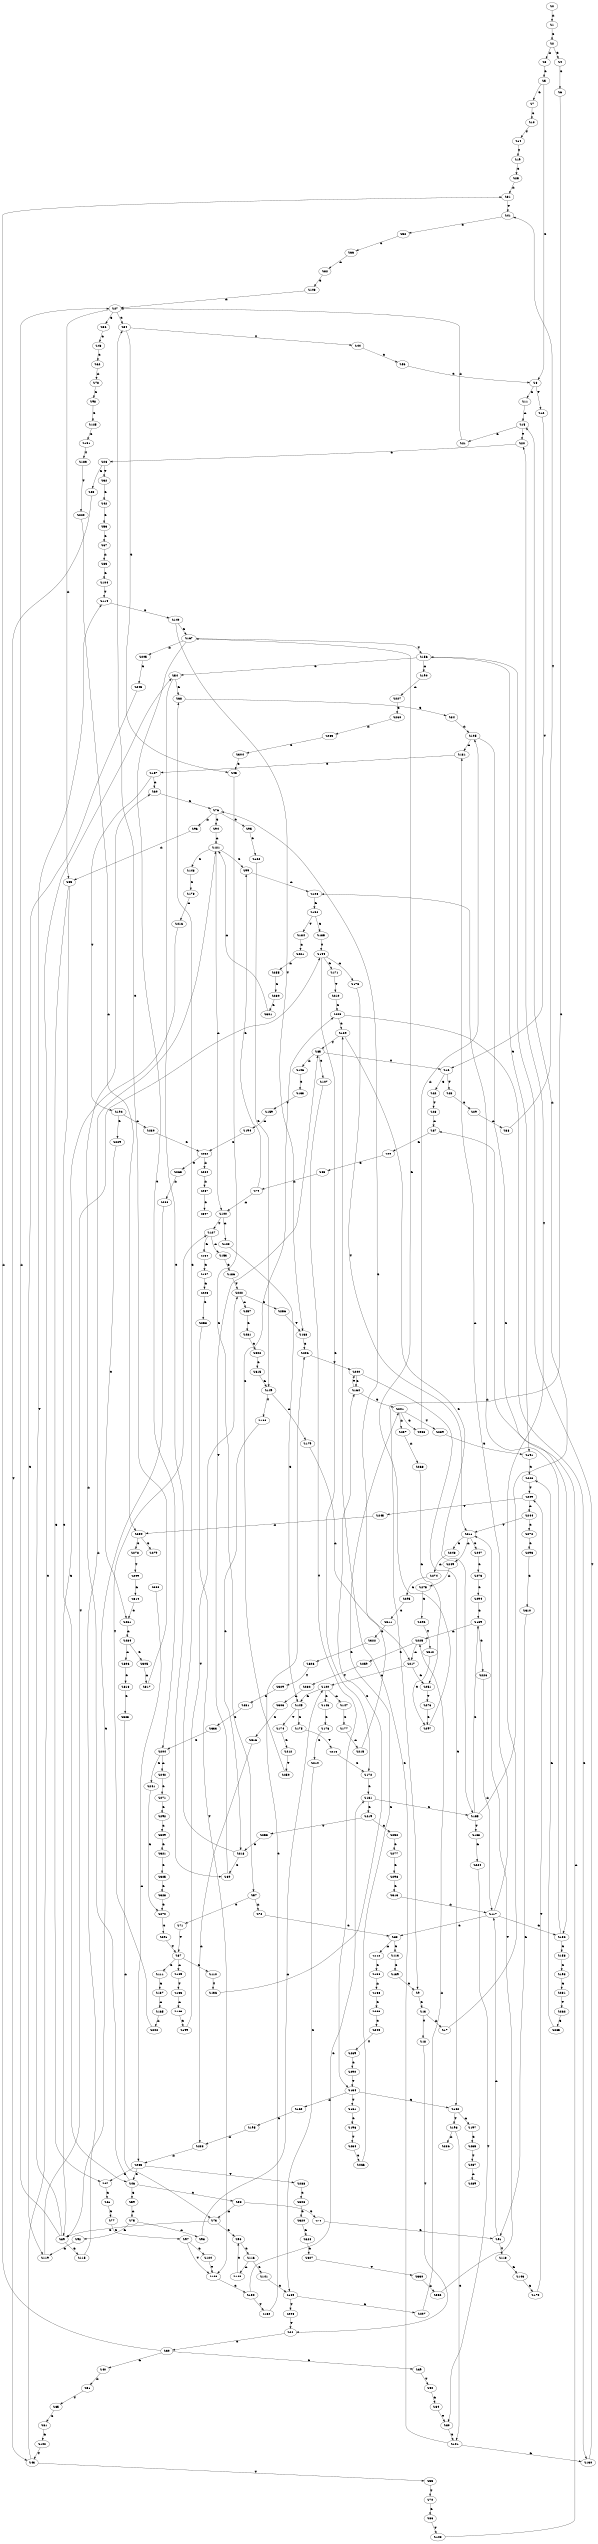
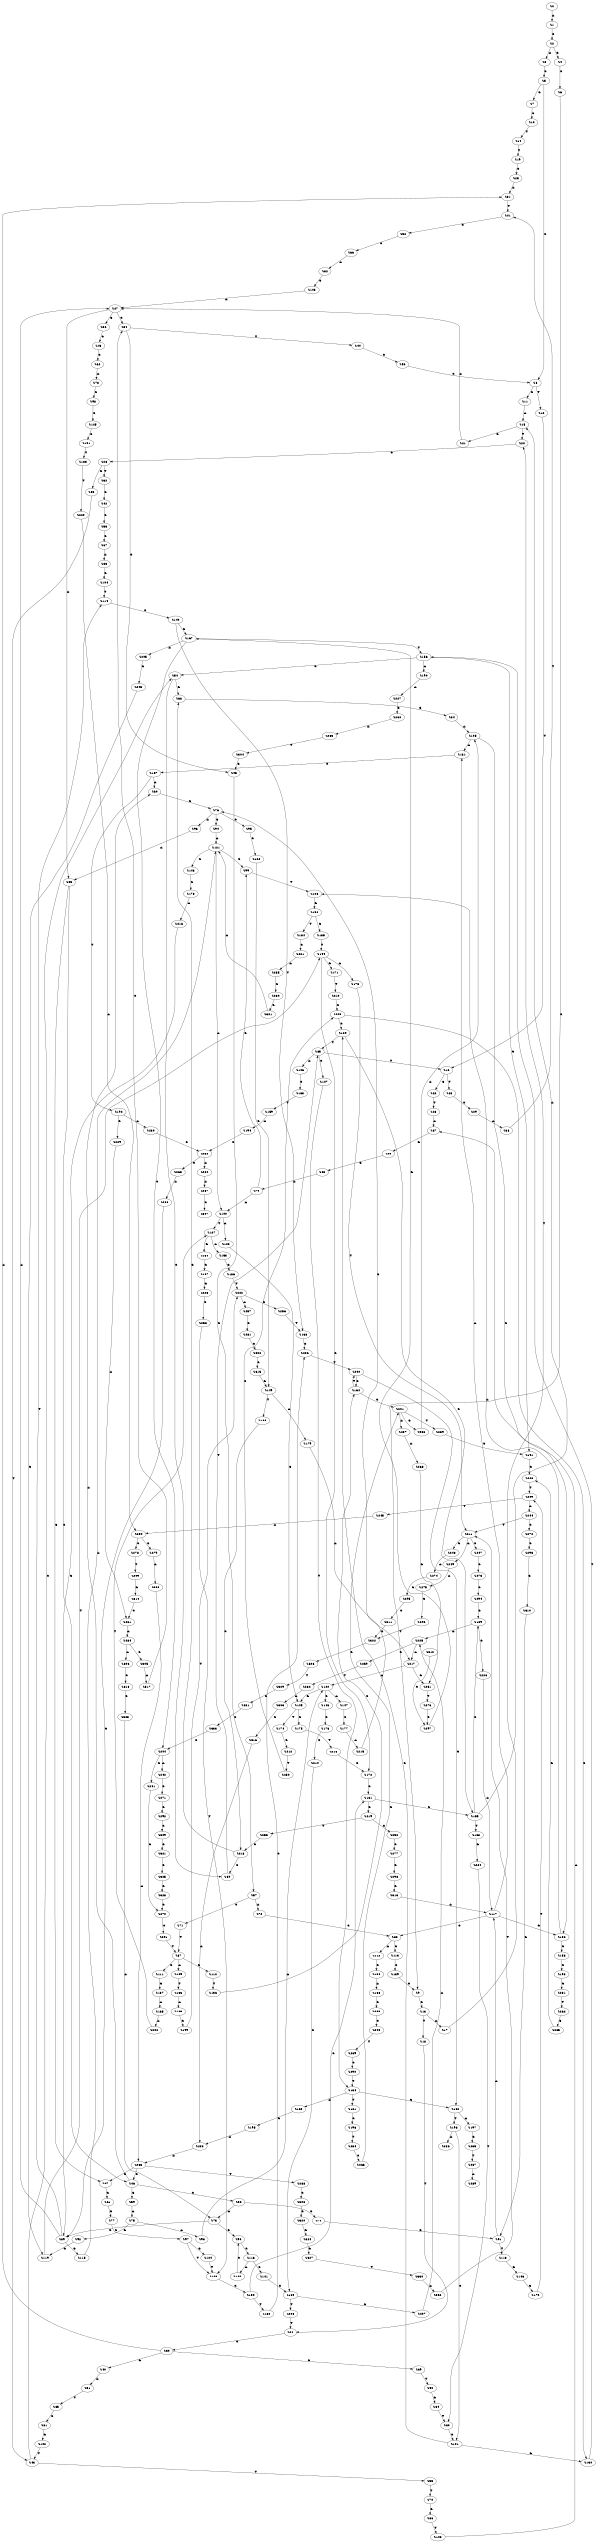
(291, 745) -> (291, 745)
(291, 882) -> (291, 882)
(111, 1372) -> (111, 1372)
none -> (154, 1569)
(428, 1636) -> (397, 1631)
